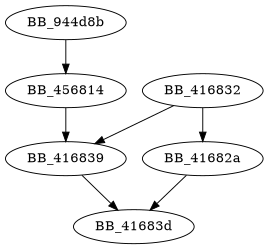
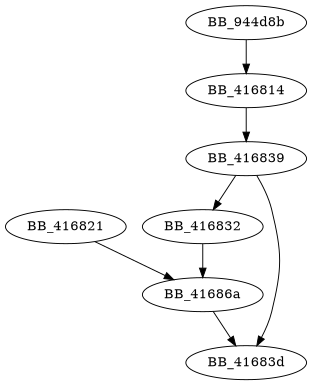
(66, 91) -> (246, 91)
(139, 123) -> (227, 189)
(203, 159) -> (203, 295)
none -> (66, 227)
